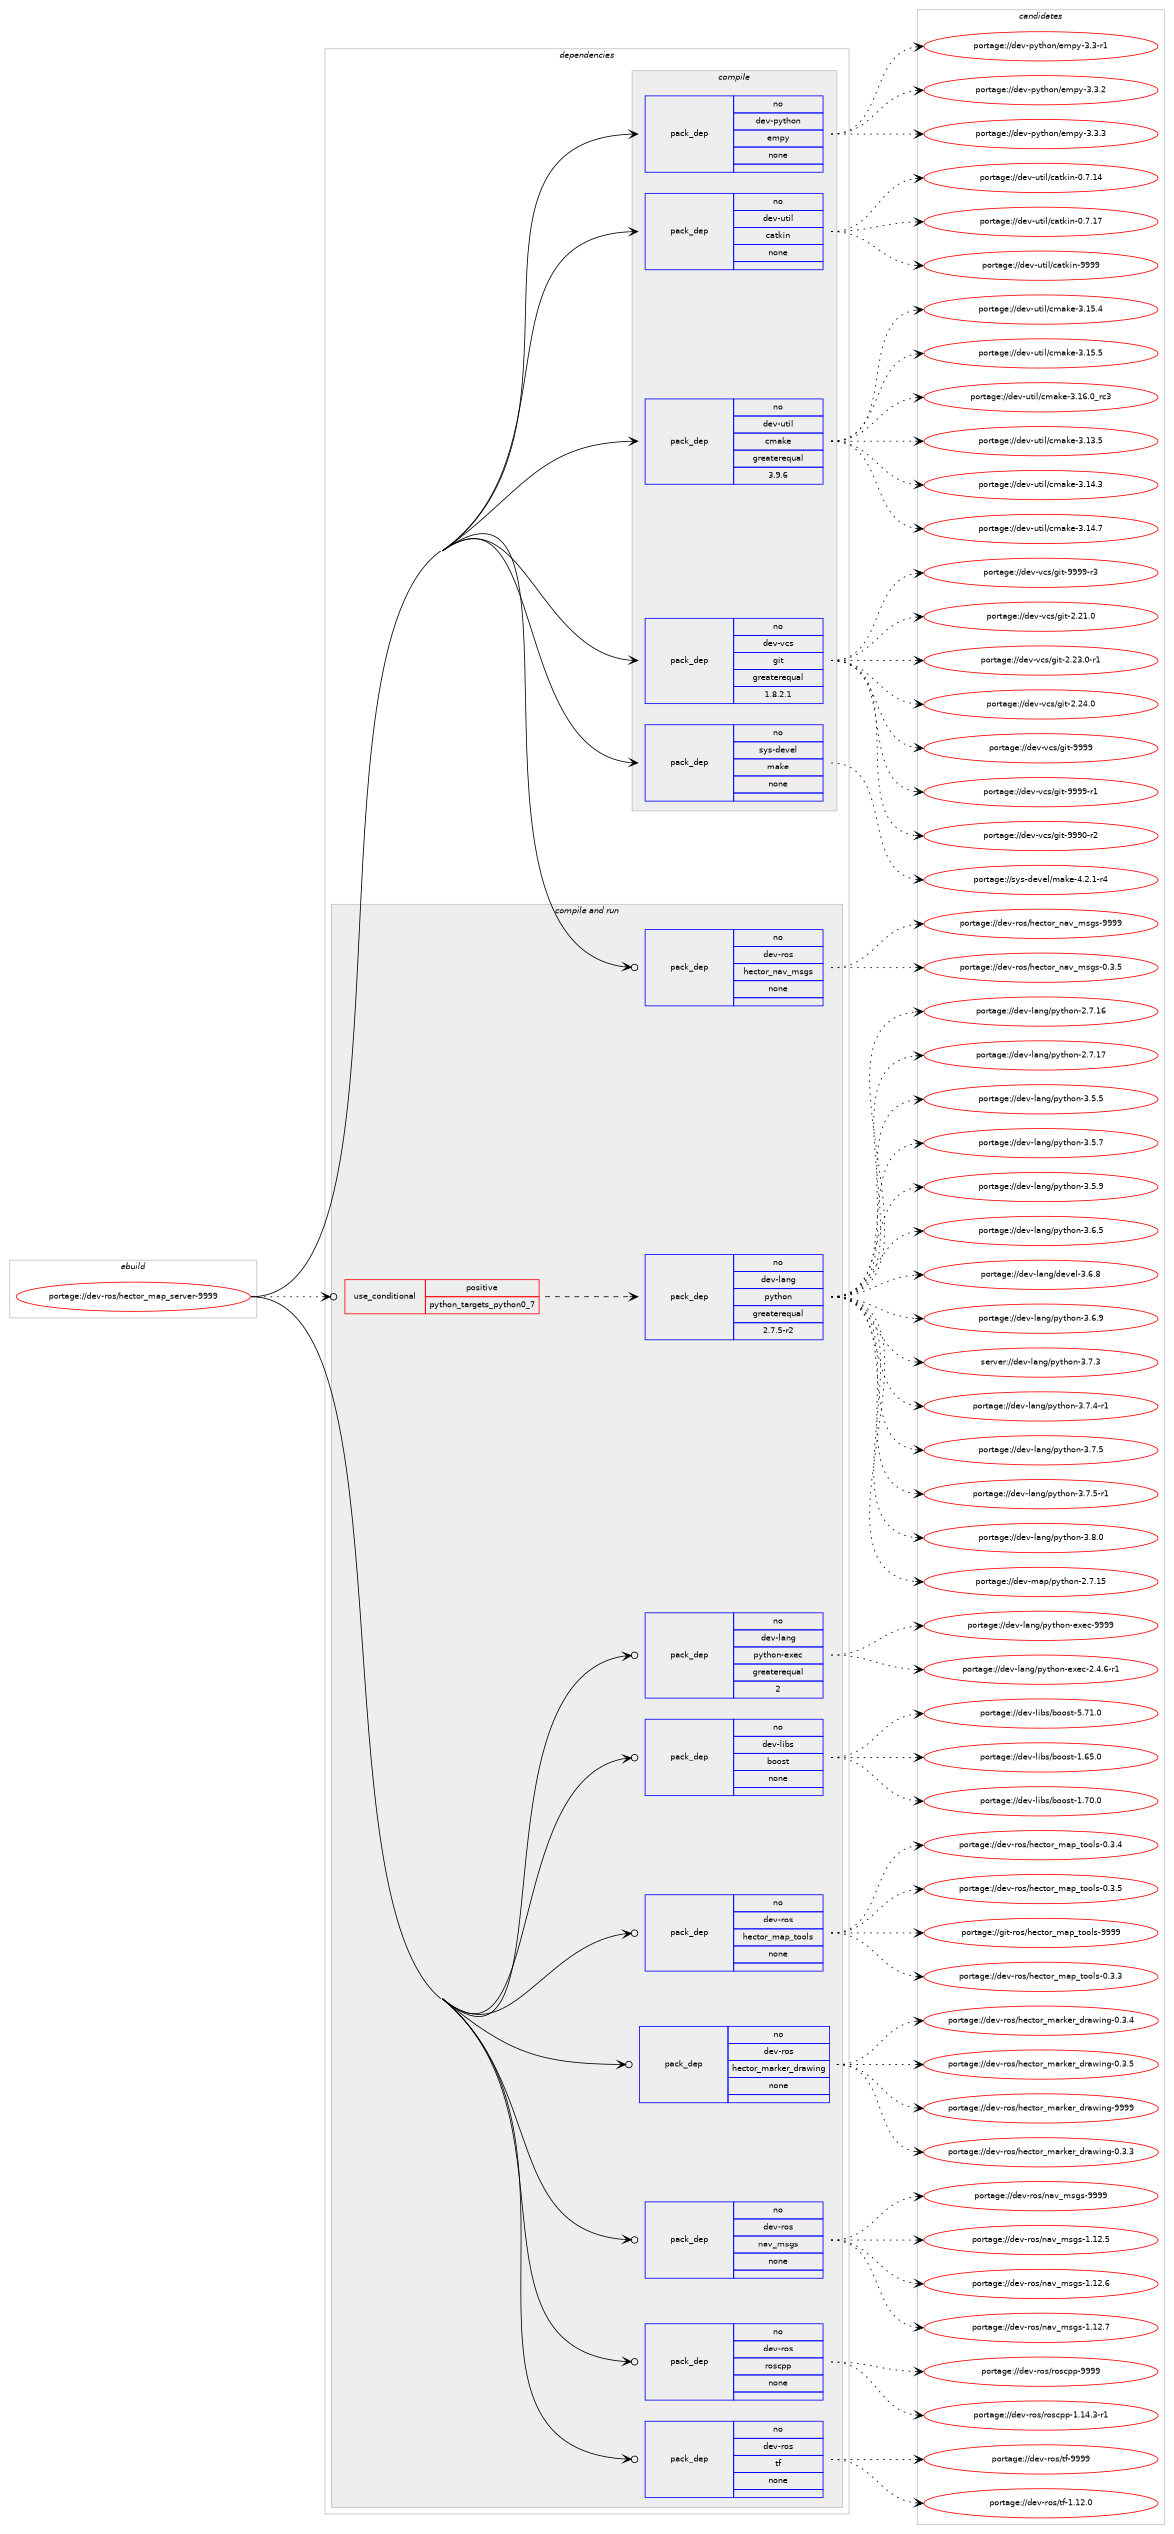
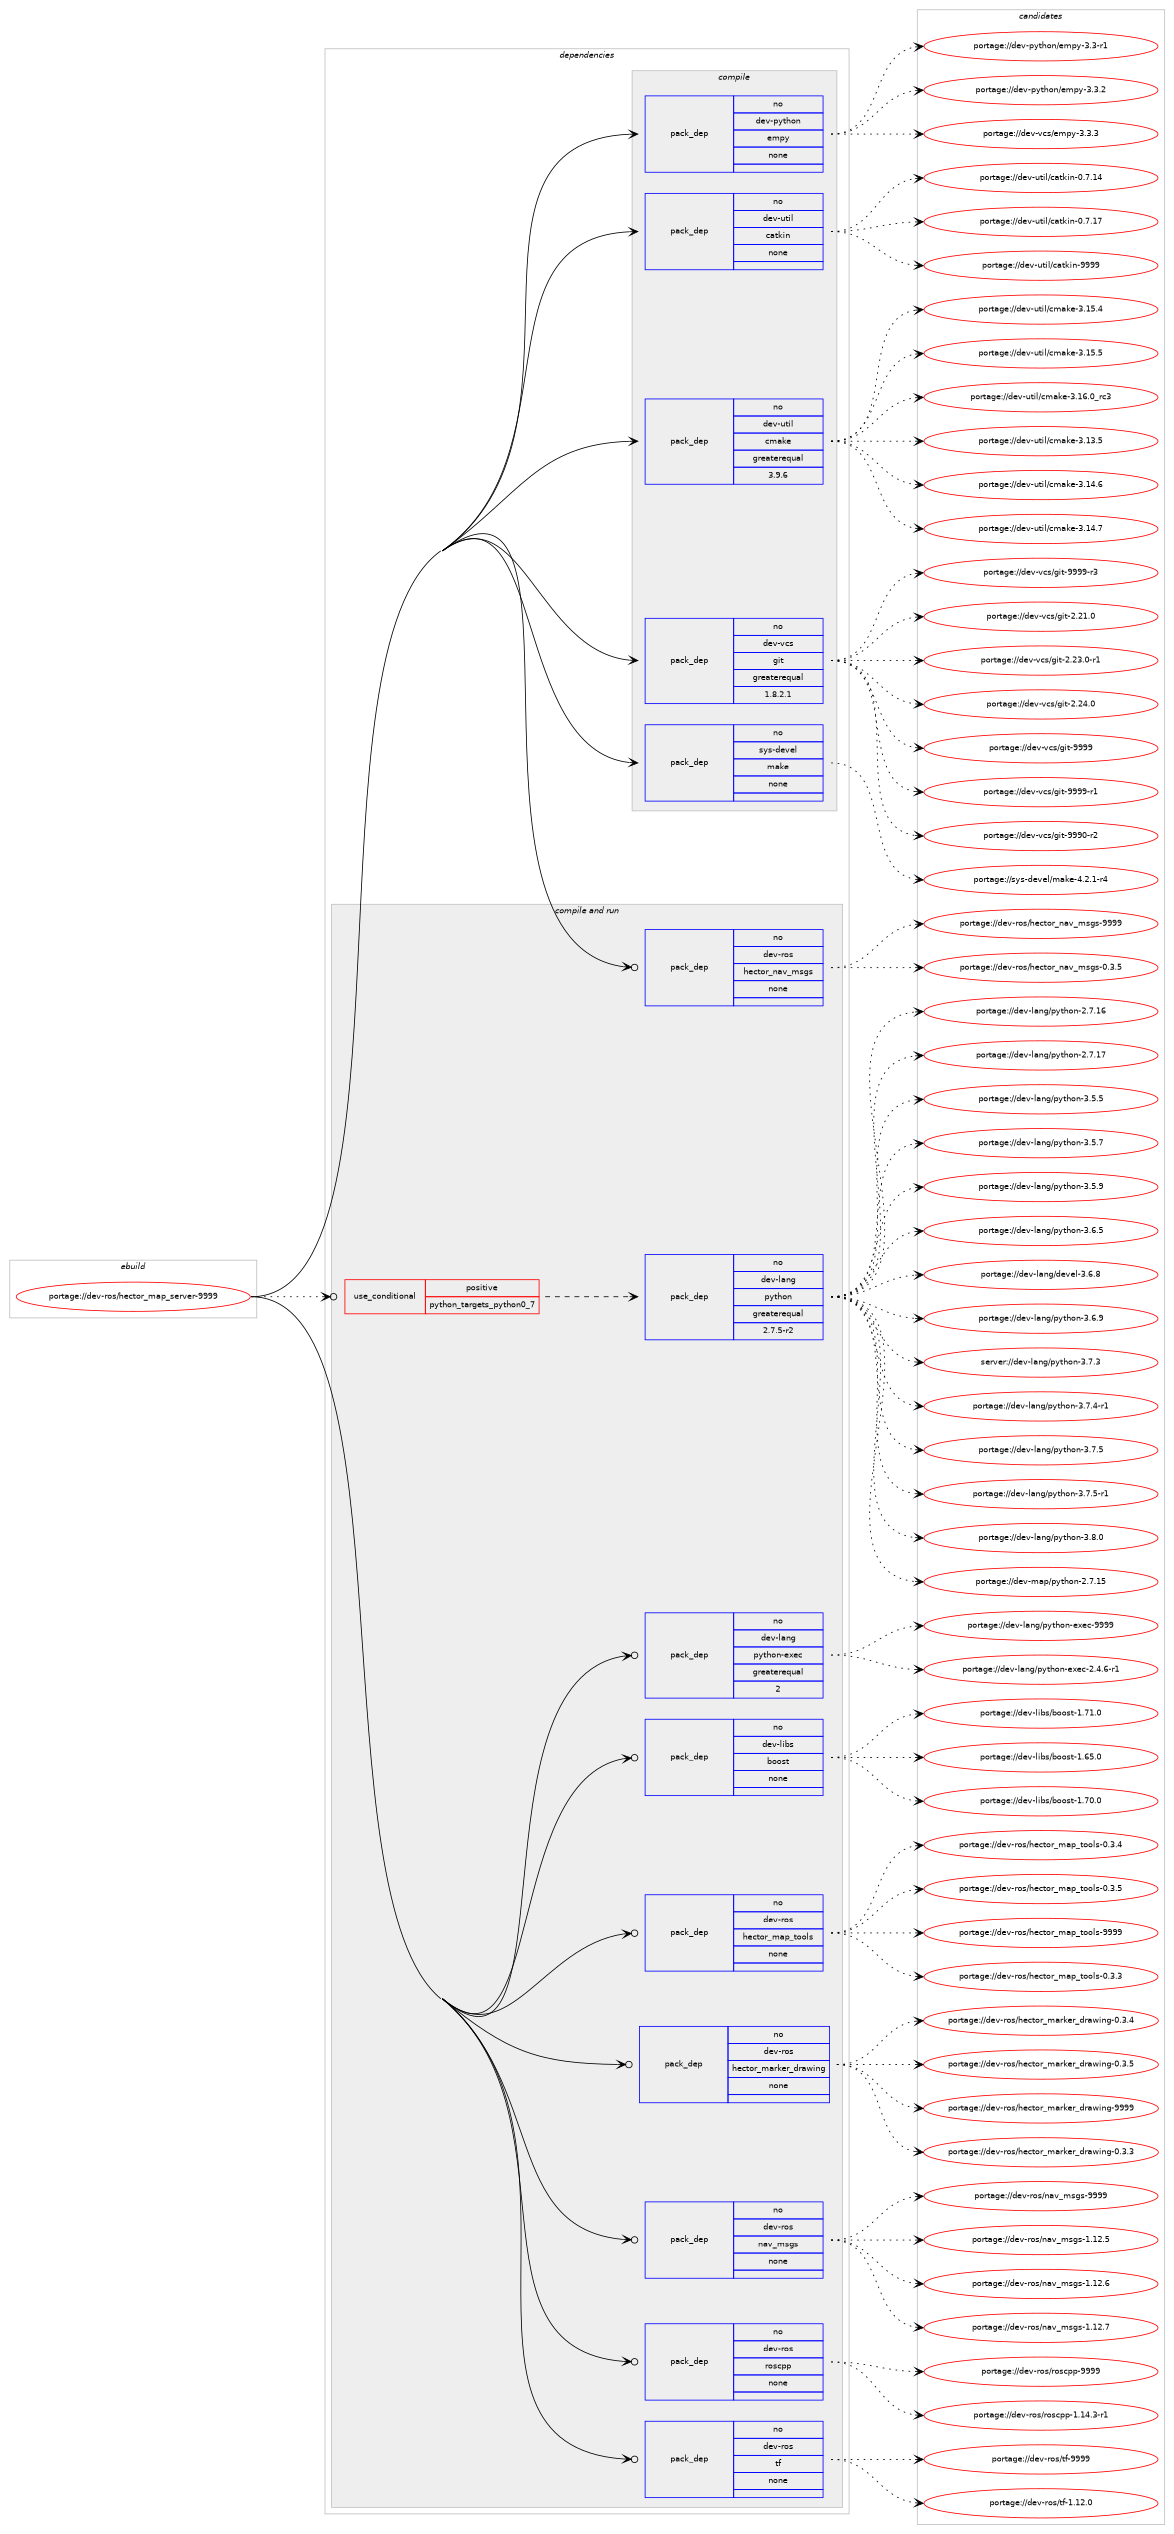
(1041, 134) -> (1041, 134)
(1041, 485) -> (1041, 485)
(1041, 1714) -> (1041, 1714)
(1041, 1933) -> (1041, 1933)
